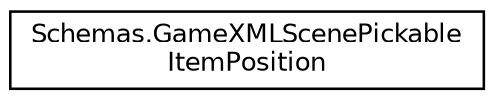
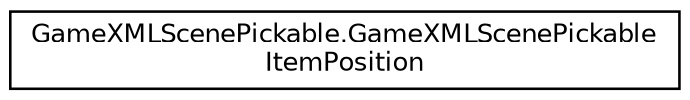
(247, 50) -> (345, 50)
